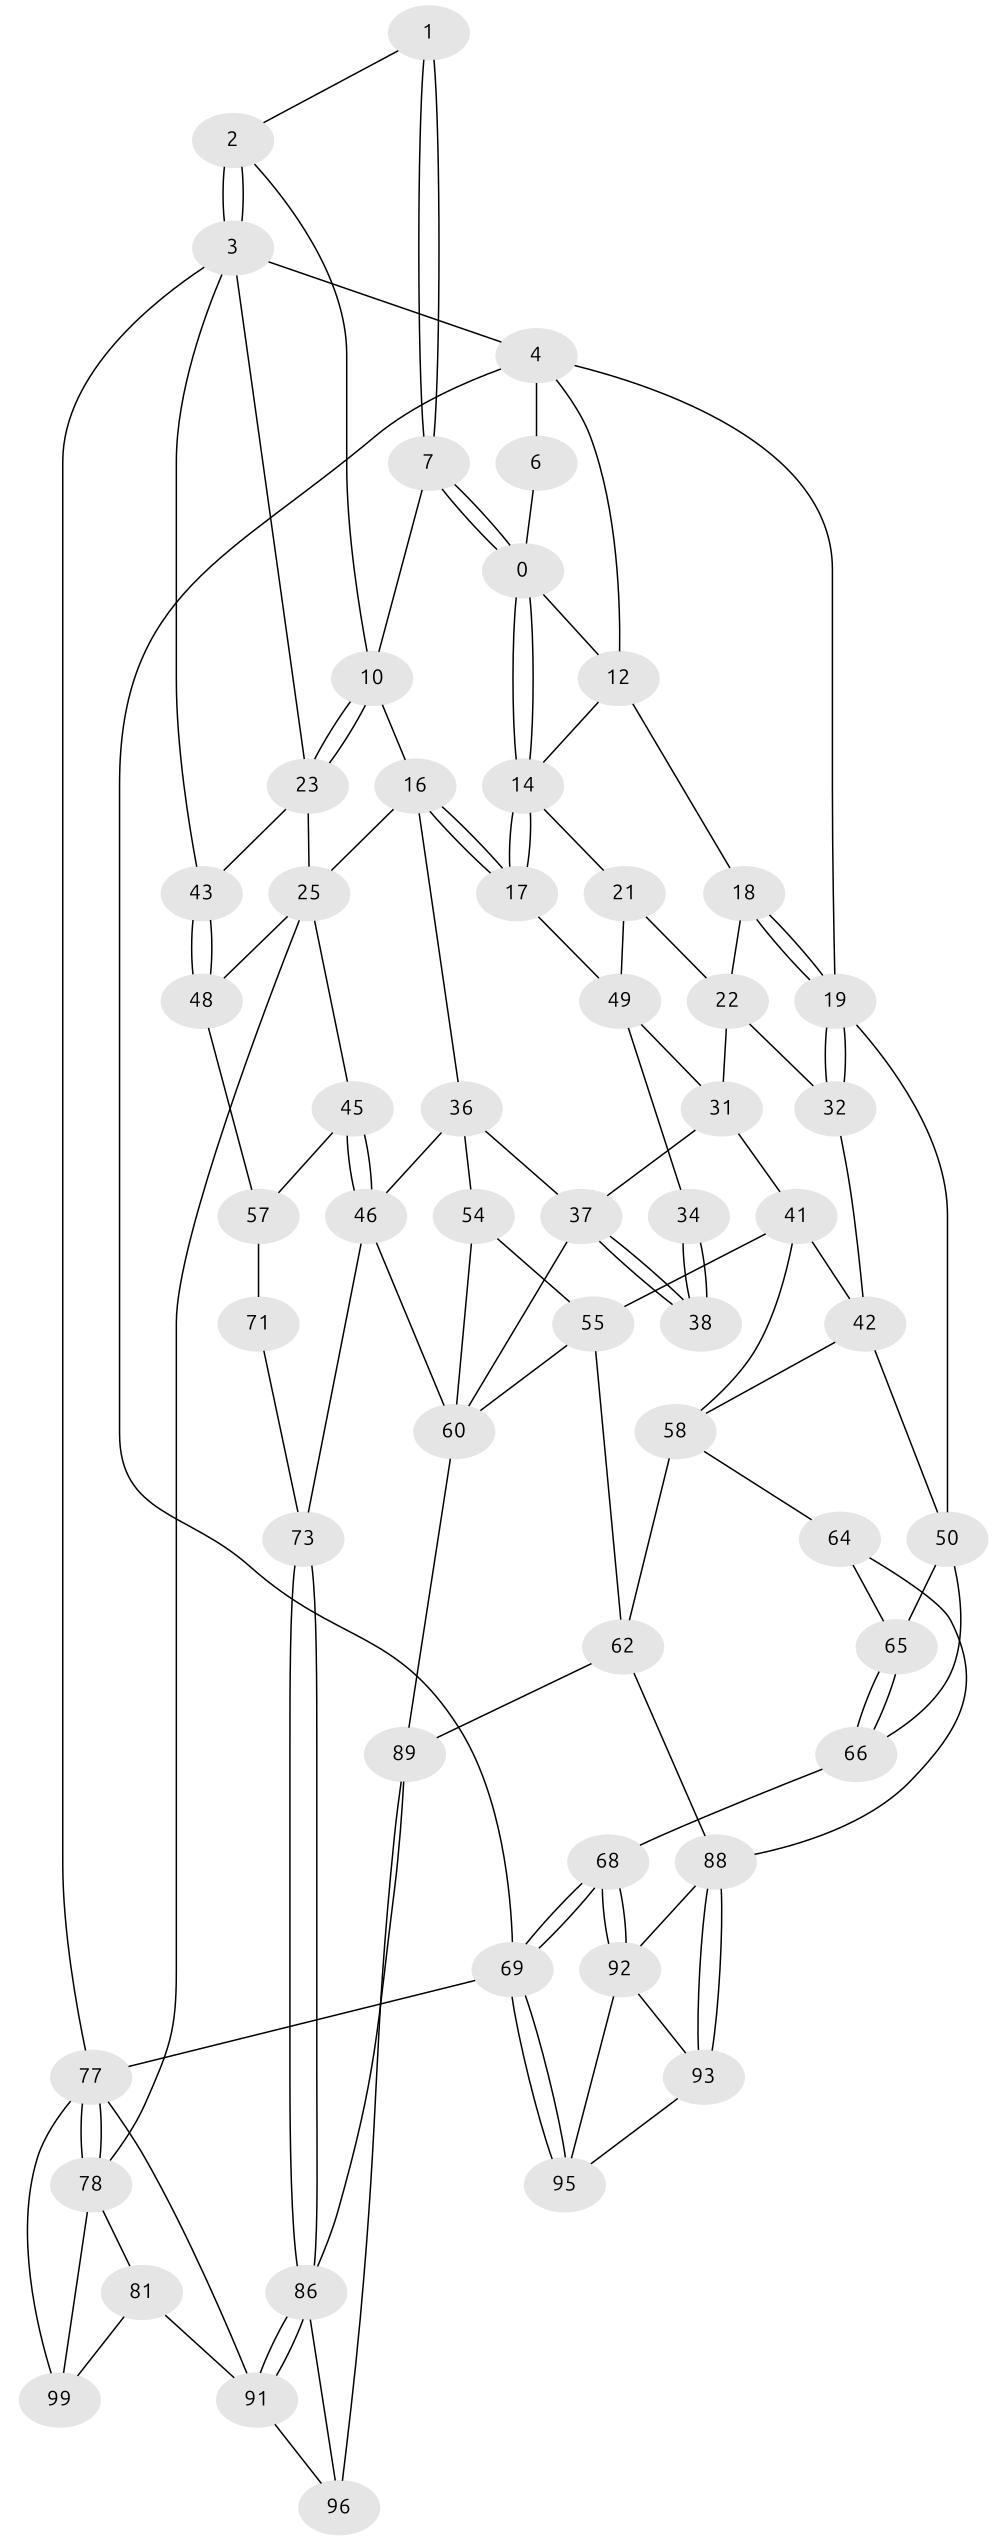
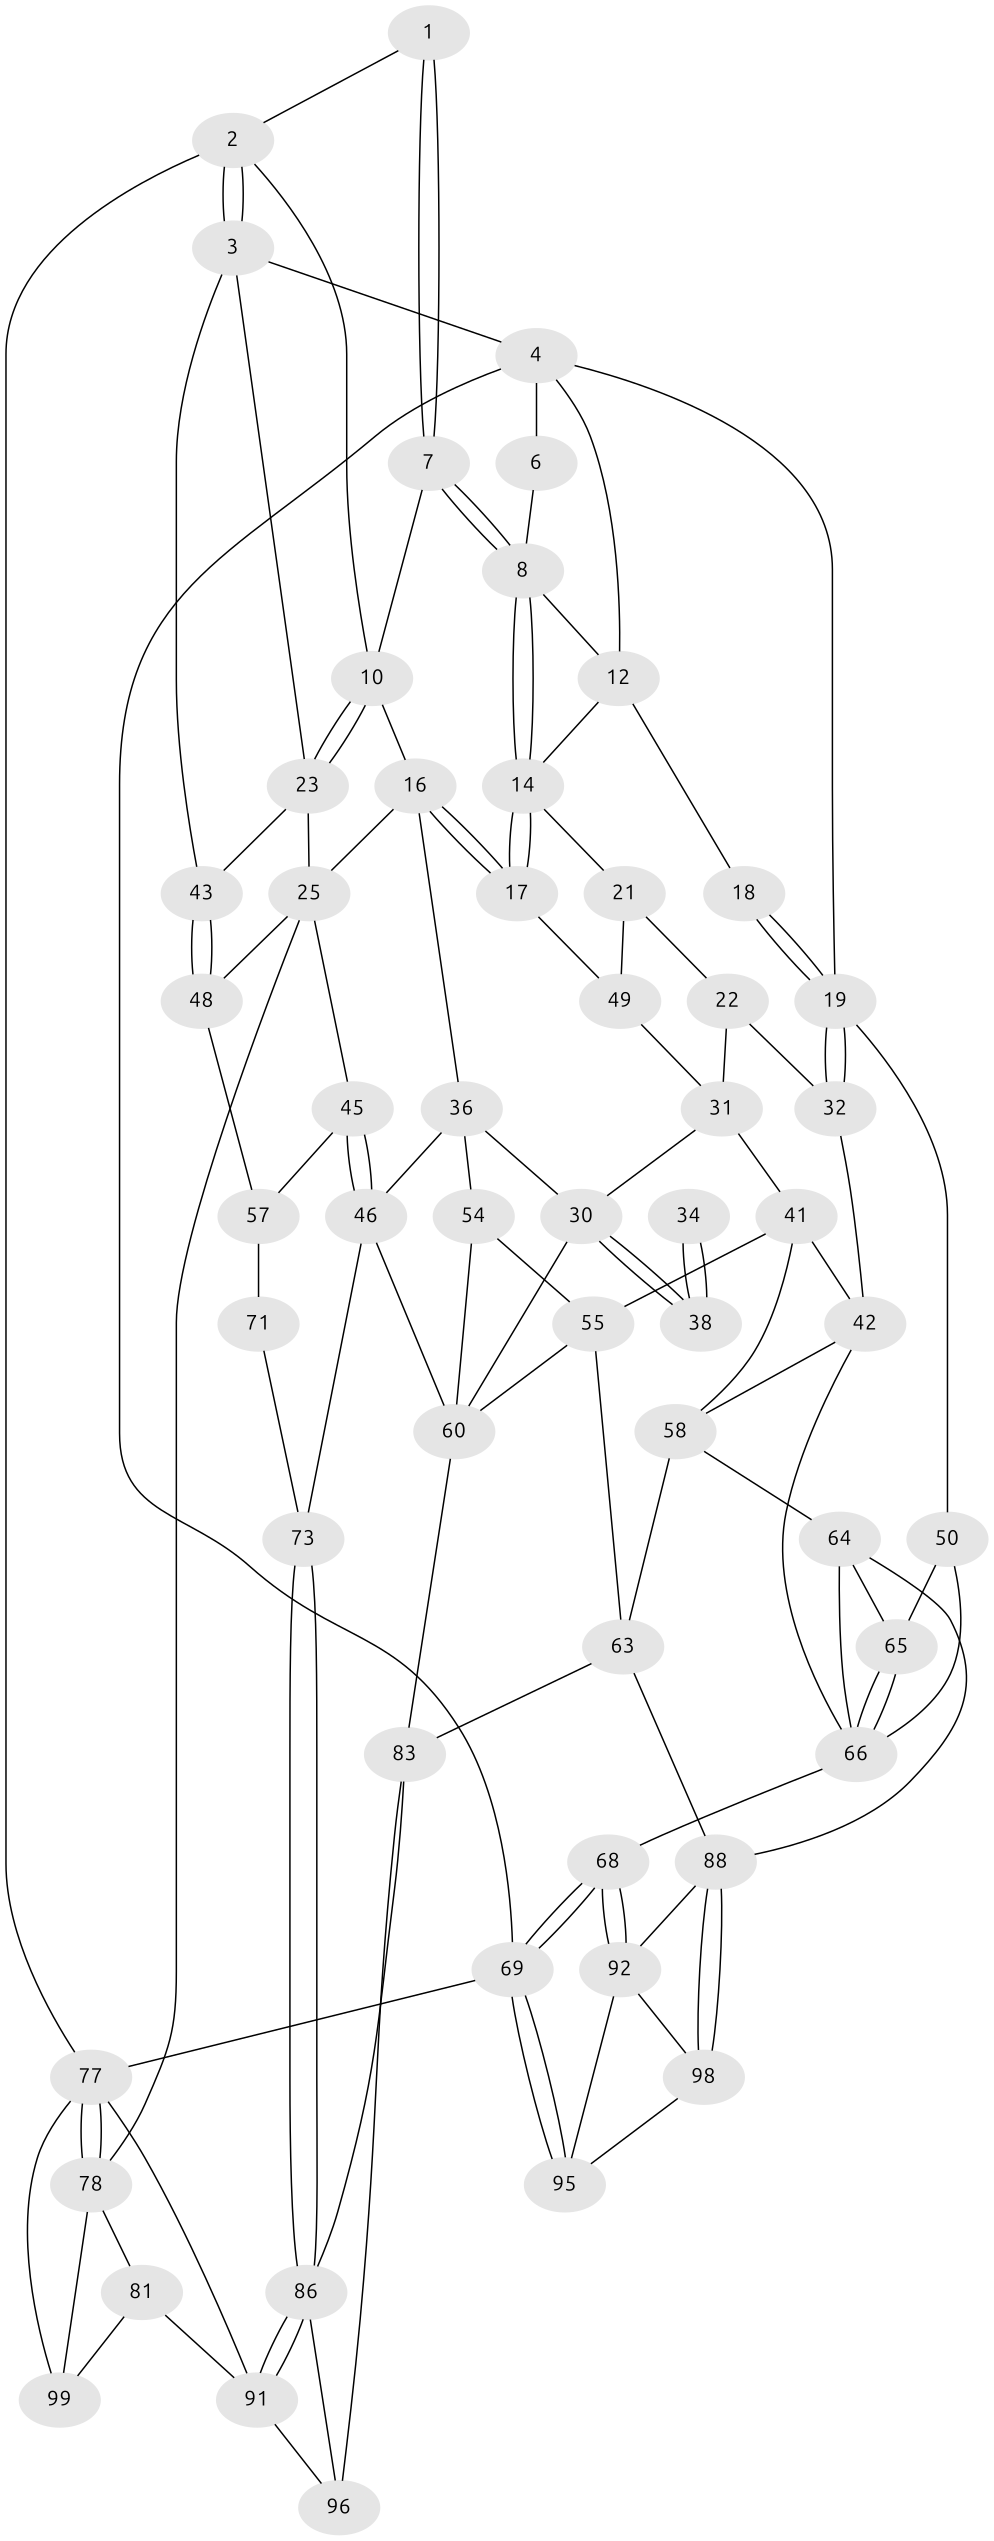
(523, 571) -> (523, 571)
(736, 947) -> none
(655, 1109) -> none
(63, 1132) -> (6, 1064)
(581, 1216) -> (581, 1216)
(906, 1431) -> (783, 1539)
(623, 1647) -> (623, 1647)
none -> (841, 1647)
(405, 1754) -> (405, 1754)
(704, 2077) -> (704, 2077)
